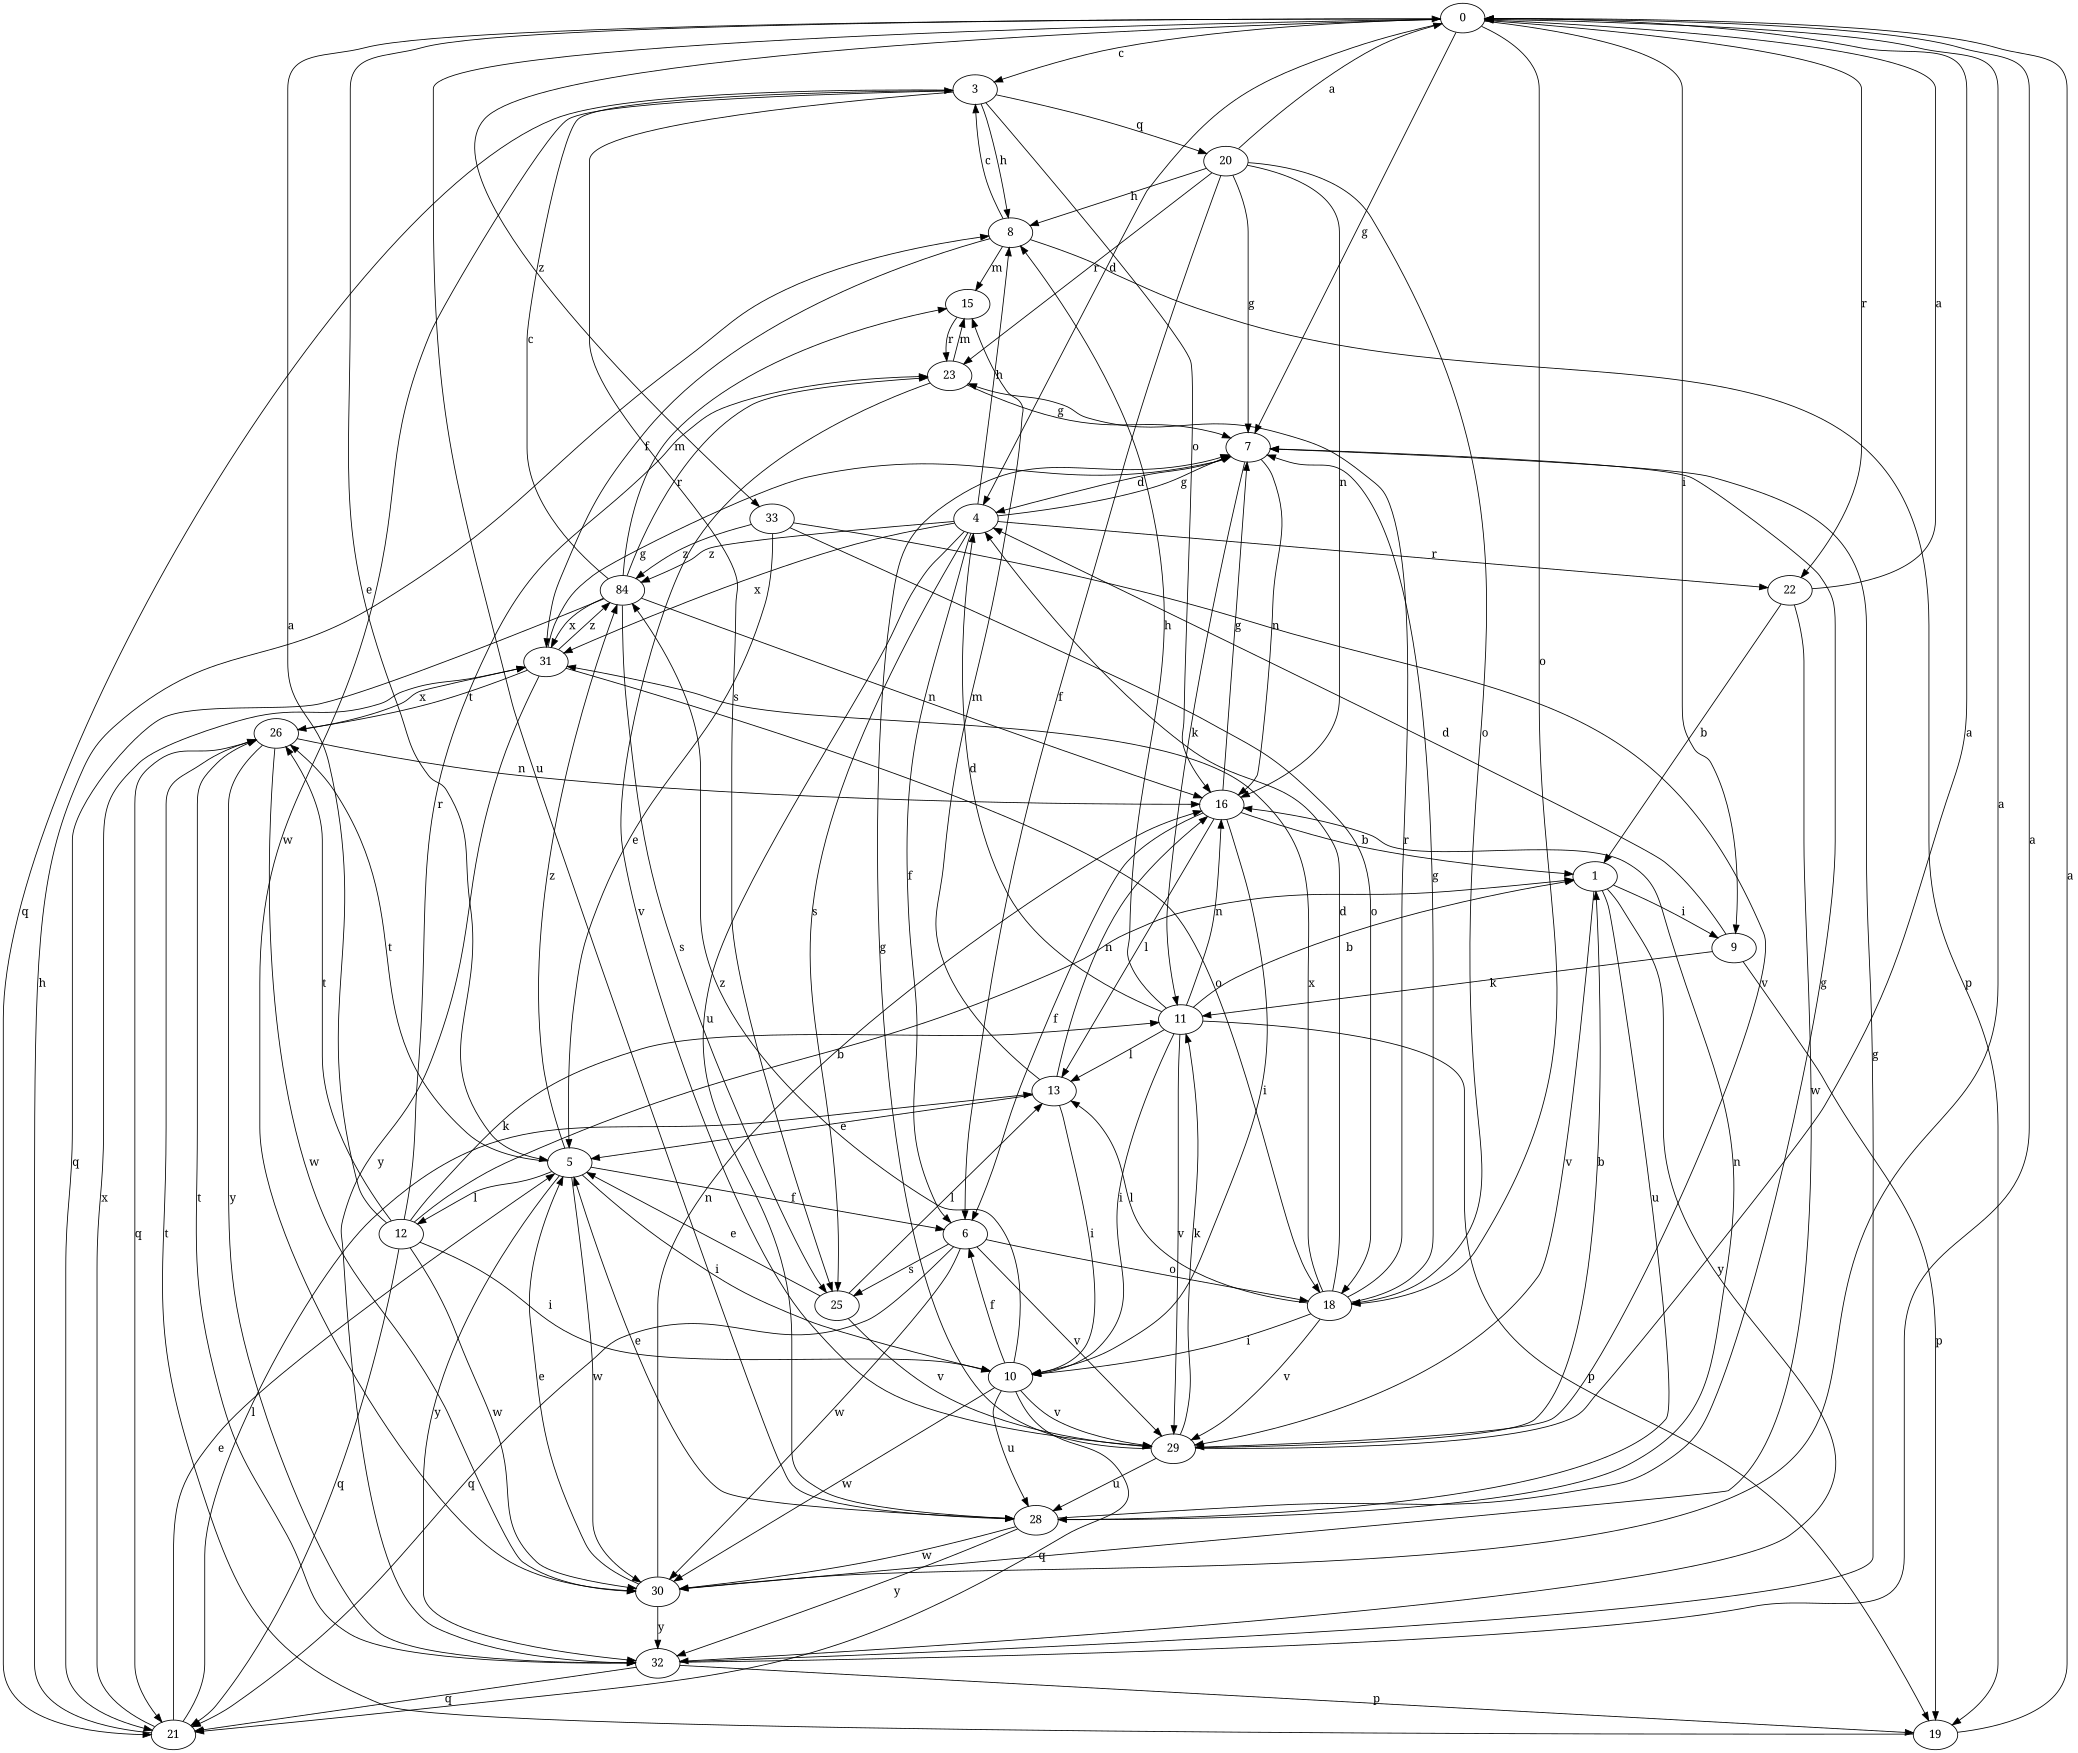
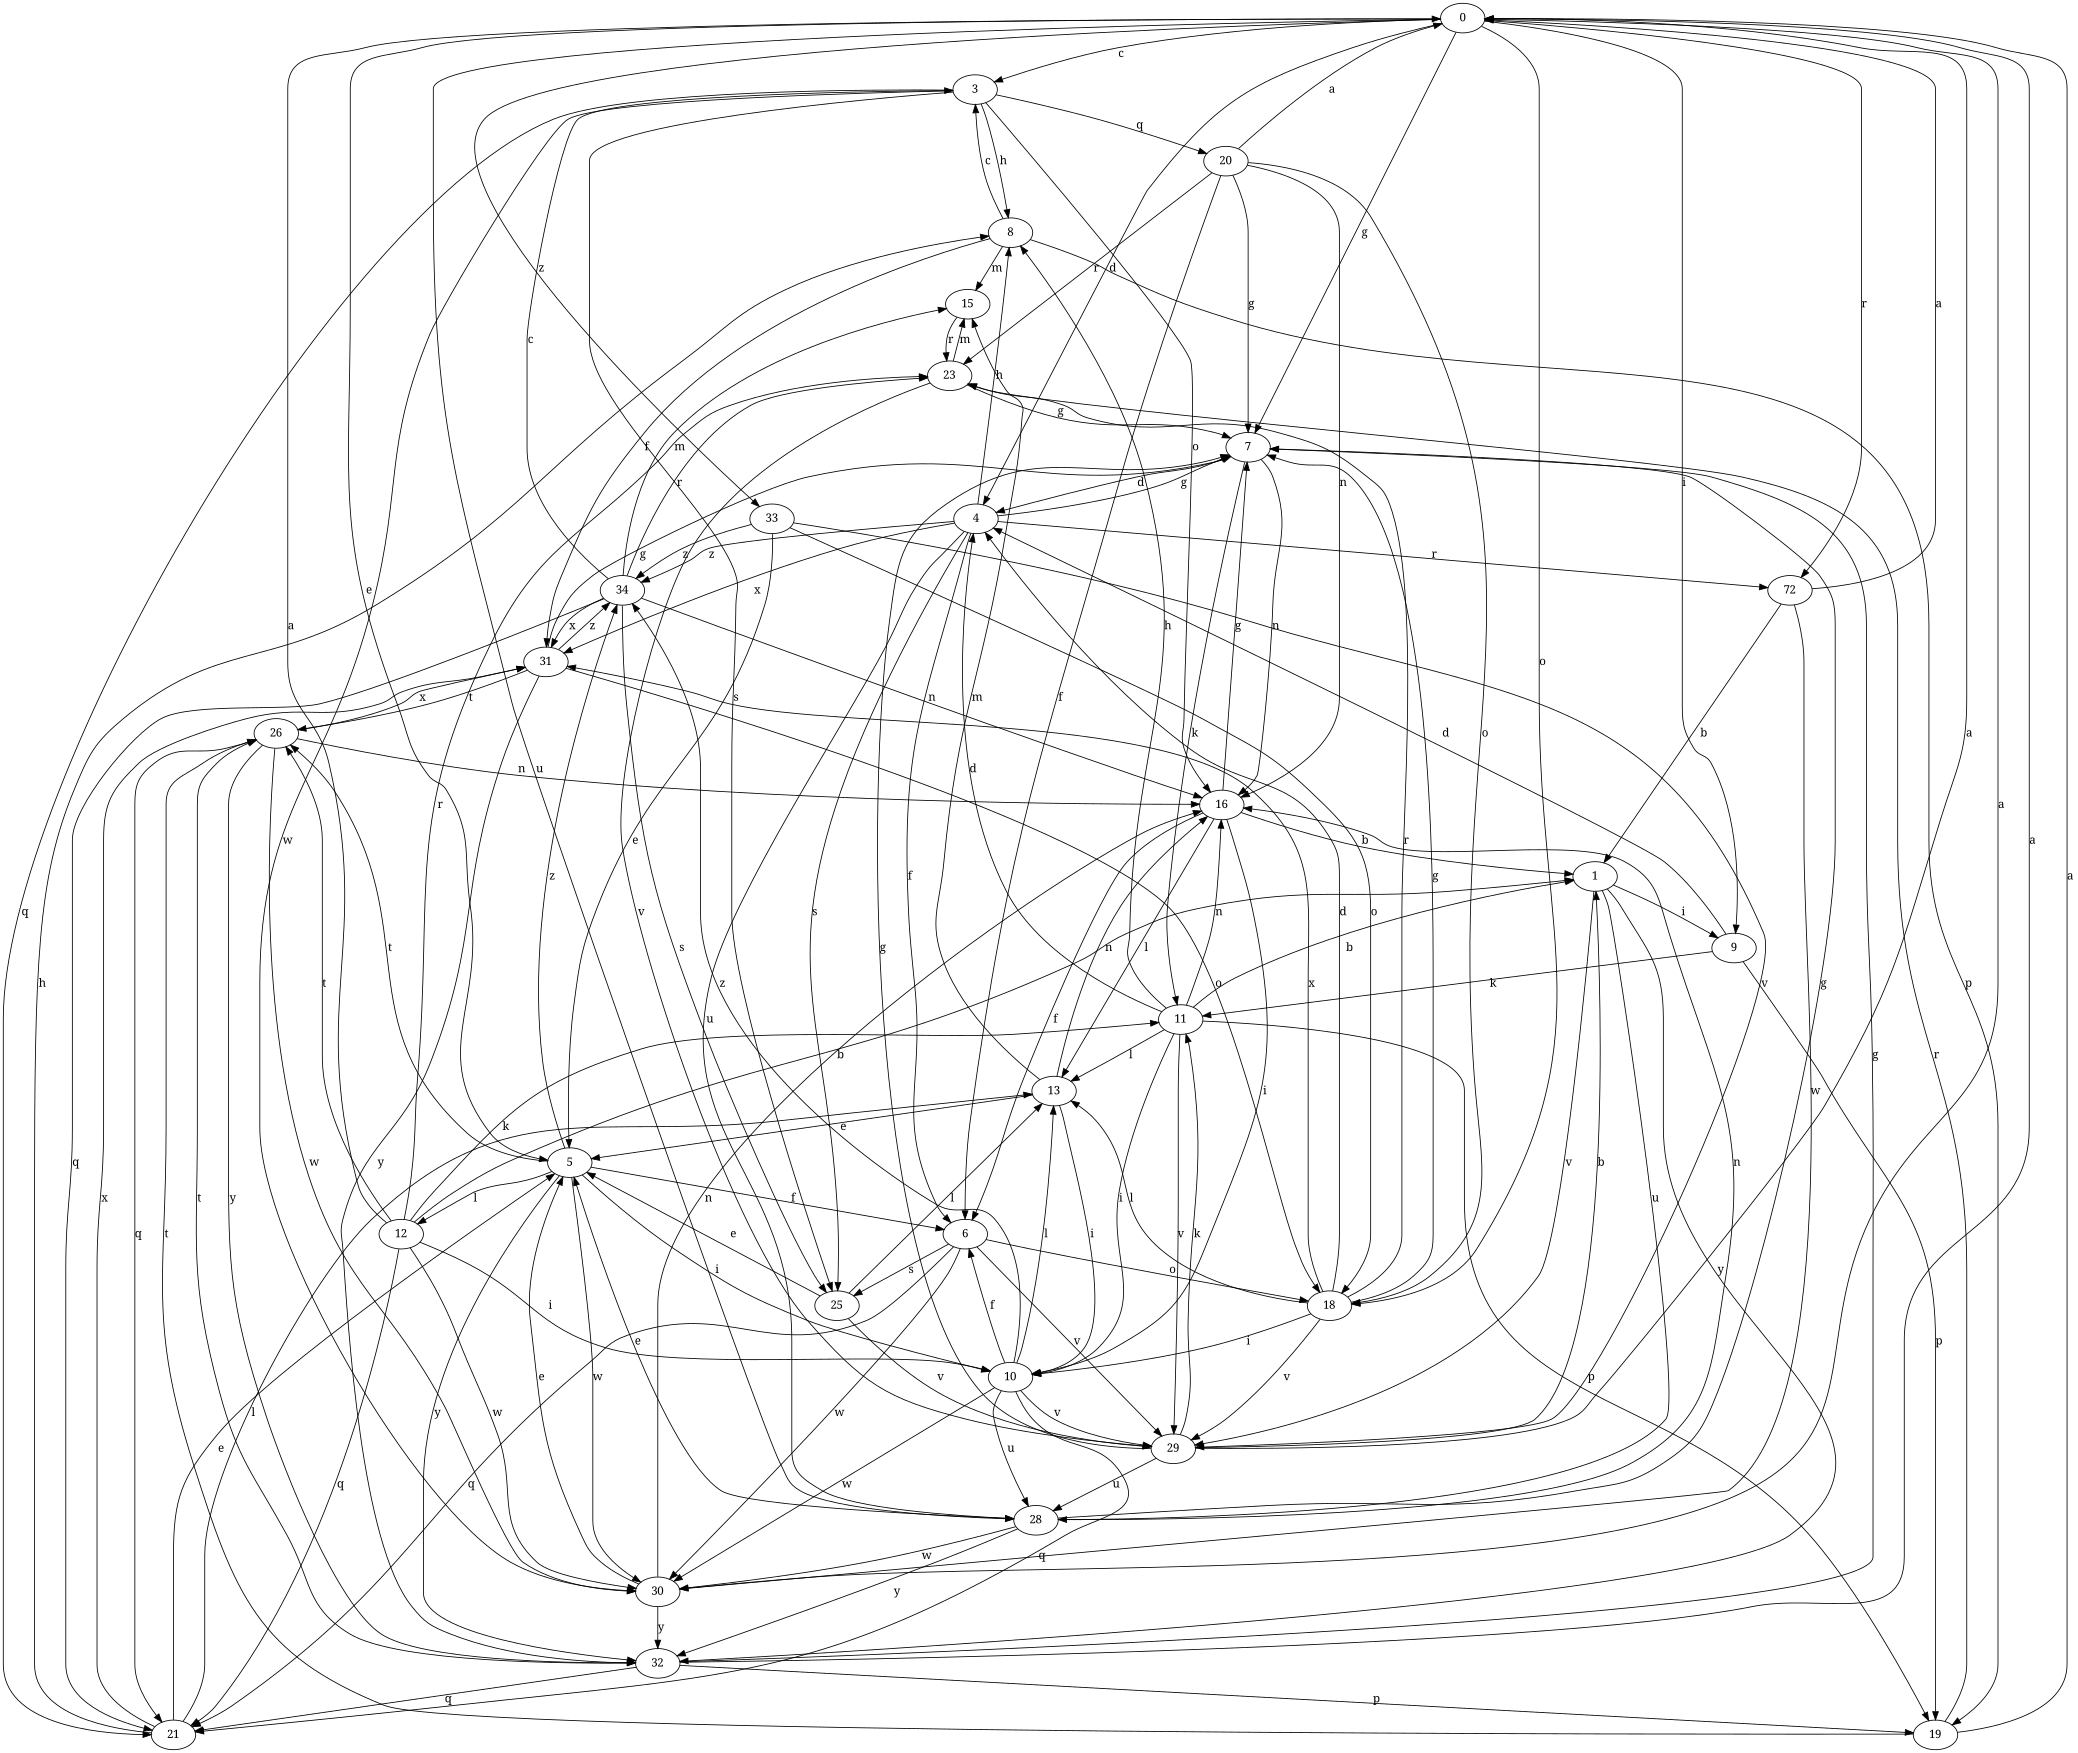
(1122, 196) -> none
(622, 590) -> (622, 590)
(1790, 590) -> (1790, 590)
none -> (1898, 675)
none -> (1042, 1240)
